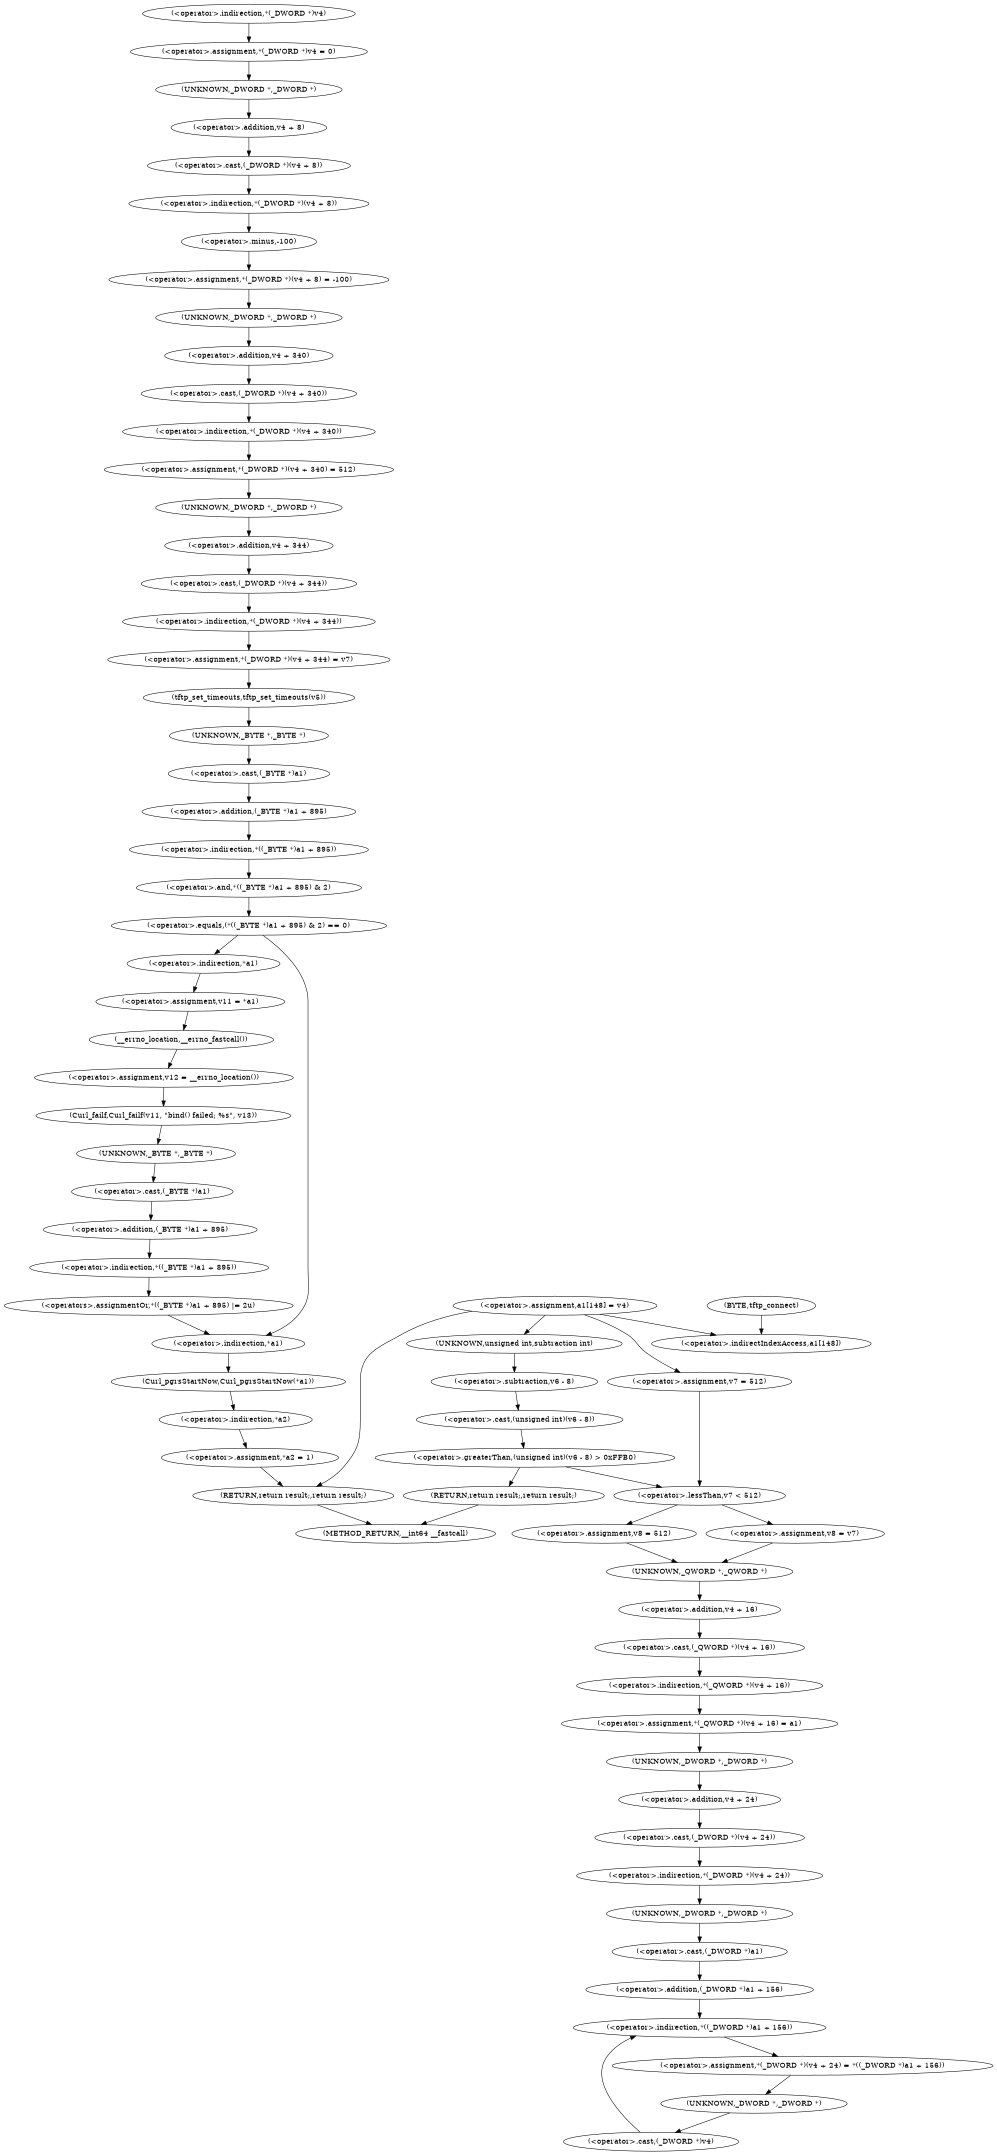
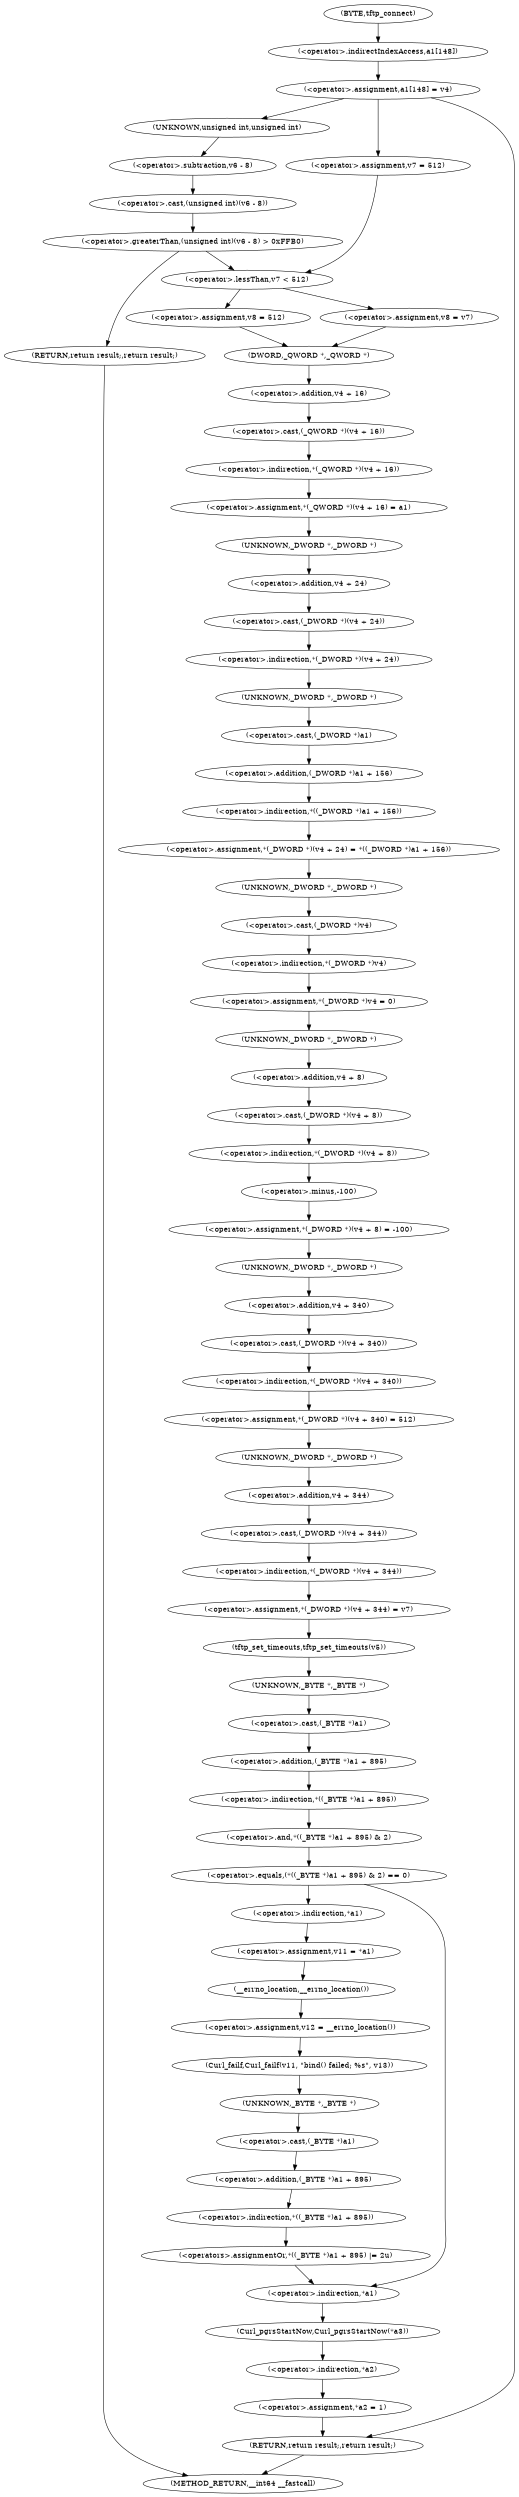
(181, 1040) -> (302, 1990)
(655, 1324) -> (378, 68)
(514, 1344) -> (227, 128)
(228, 1382) -> (323, 2332)
(700, 1572) -> (309, 356)
(604, 2085) -> (309, 942)
